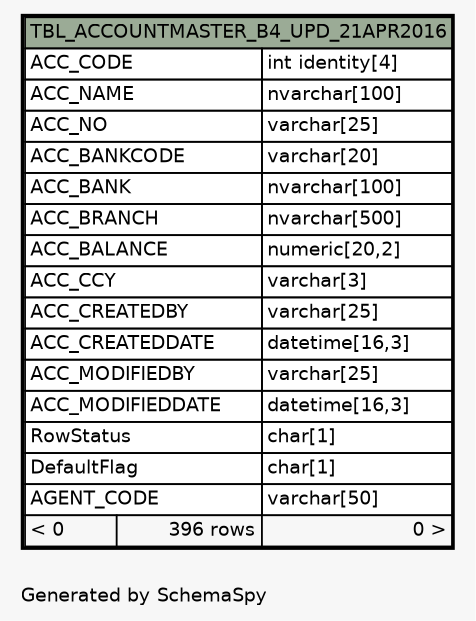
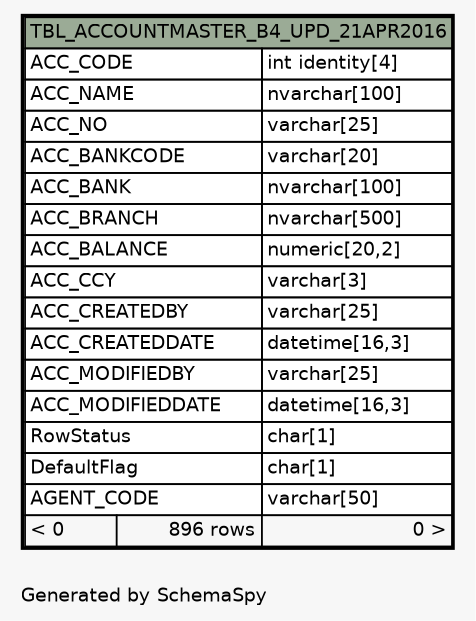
(213, 530) -> (213, 530)
